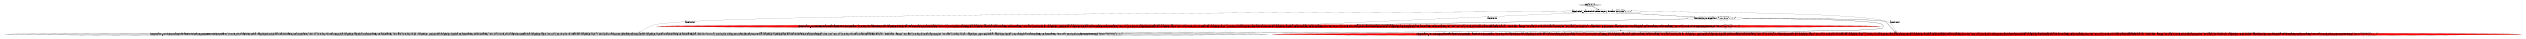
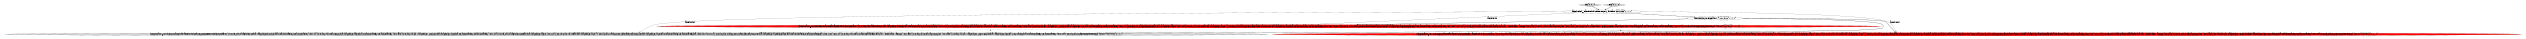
none -> (1614, 5)
